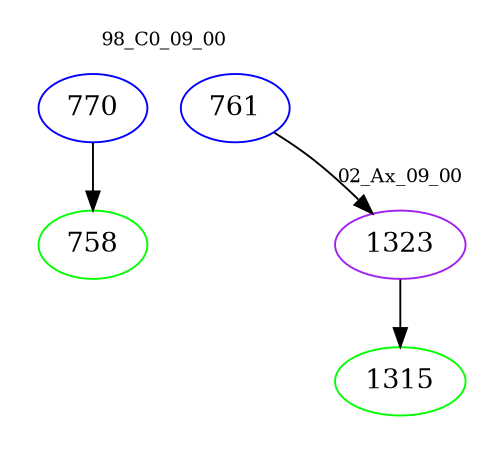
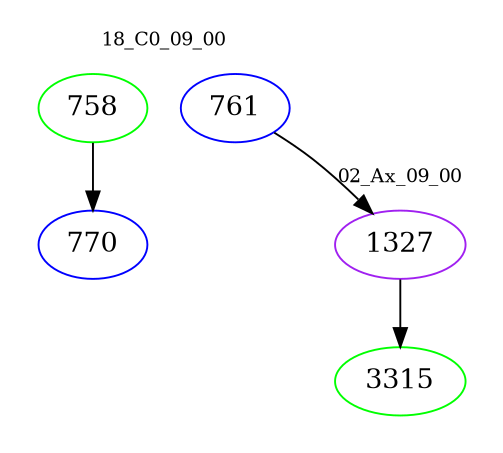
(164, 41) -> (164, 41)
(93, 167) -> (93, 167)
(400, 245) -> (400, 245)
(400, 381) -> (400, 381)
